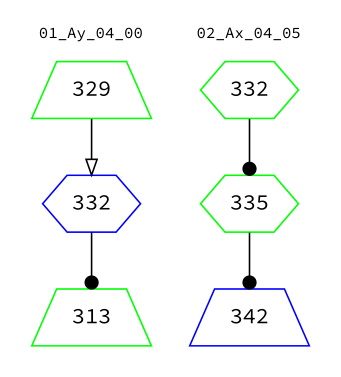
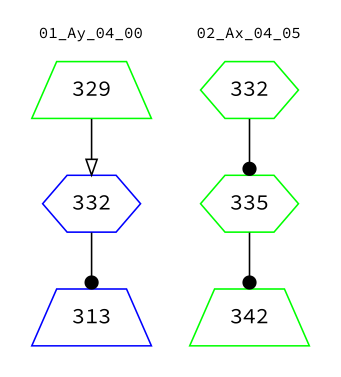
(92, 317) -> (92, 317)
(250, 317) -> (250, 317)
